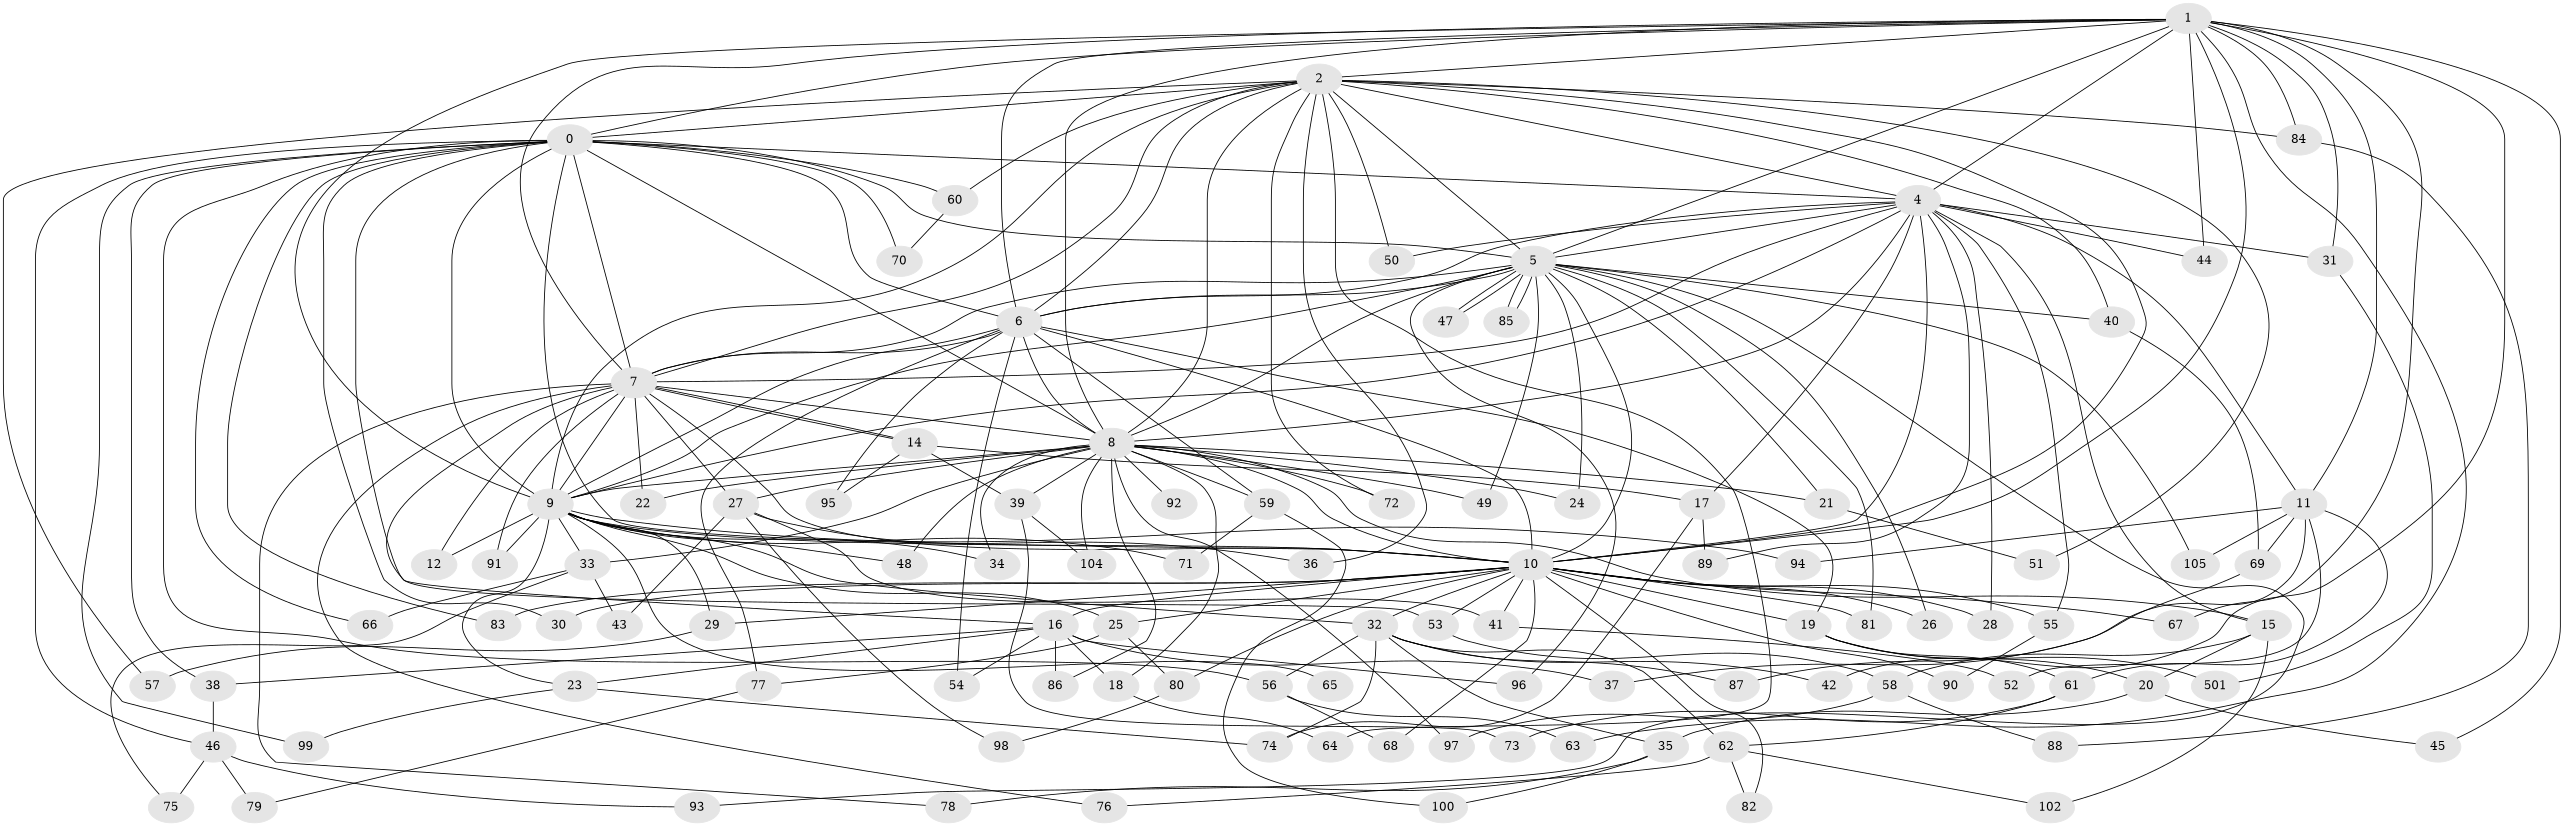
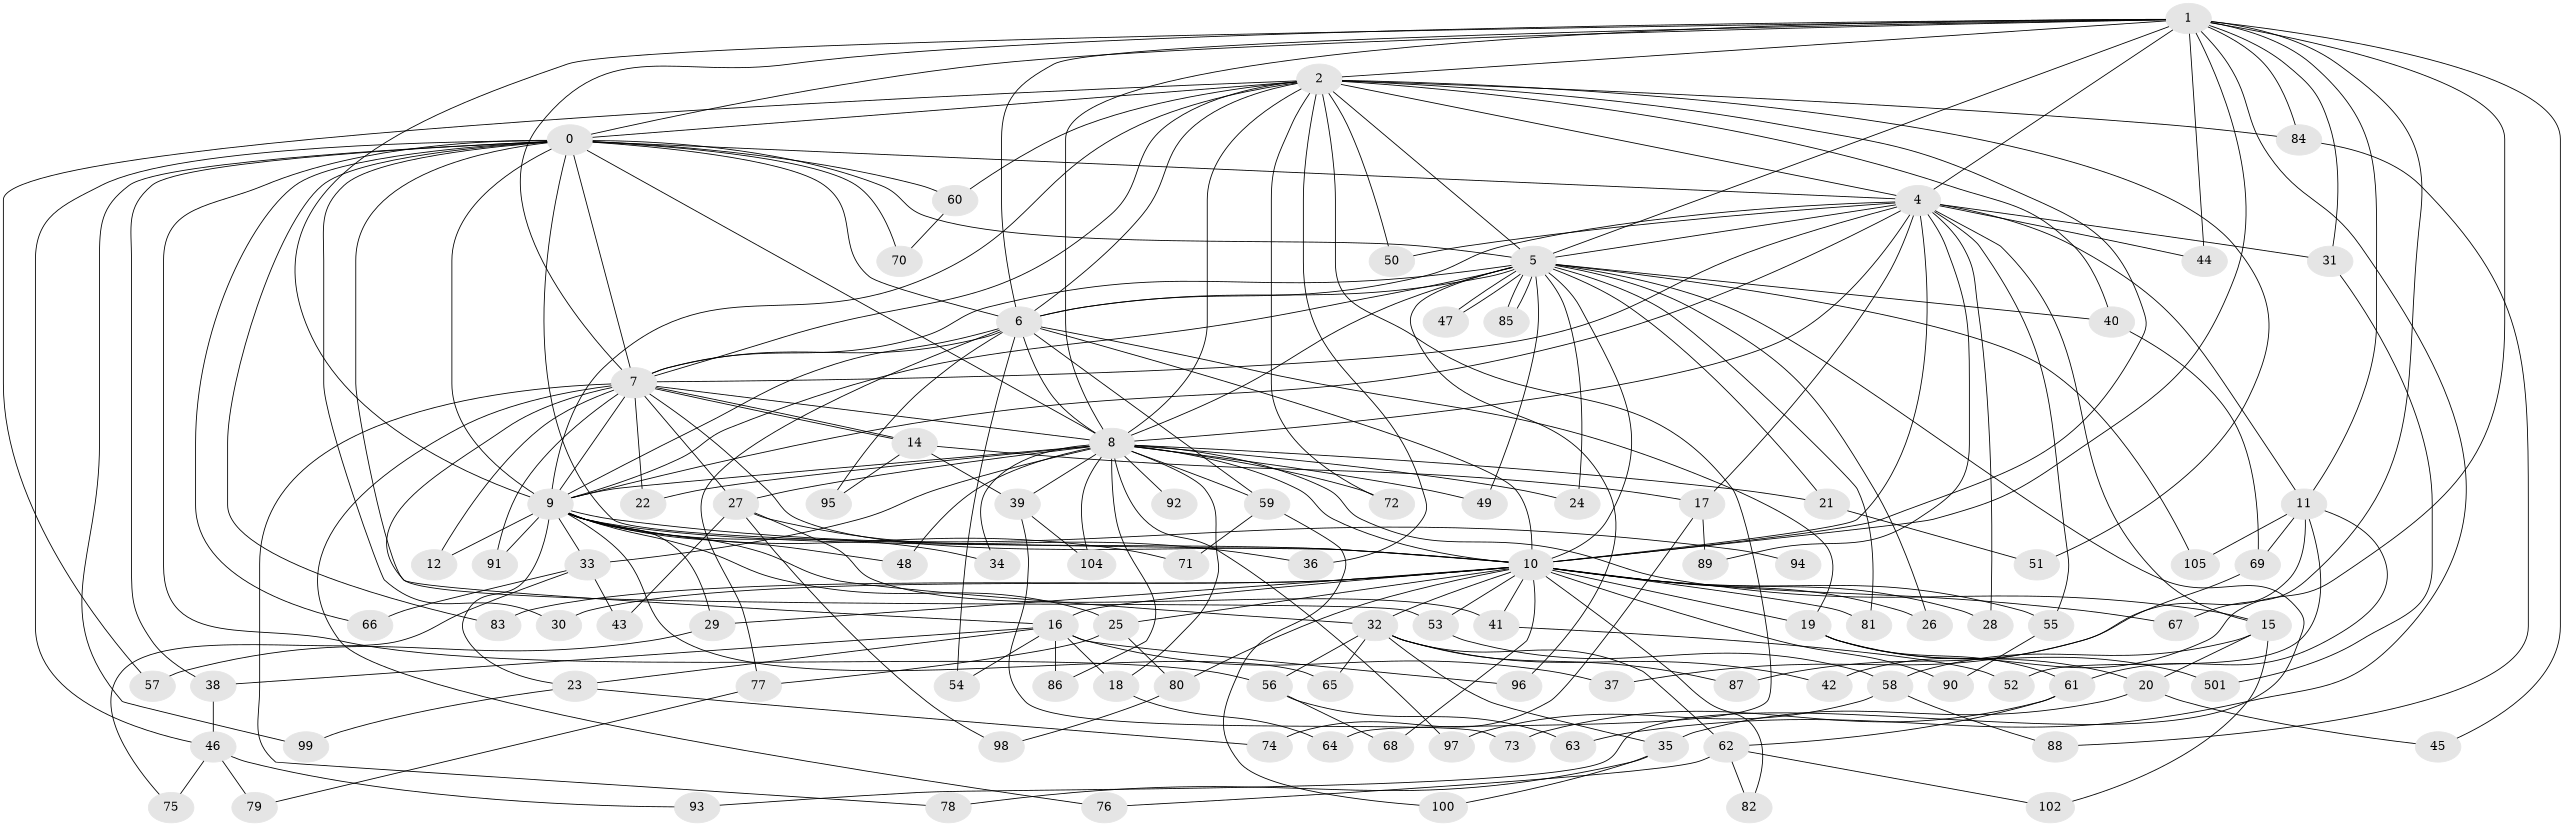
(2051, 534) -> none
(1353, 706) -> (1358, 649)
